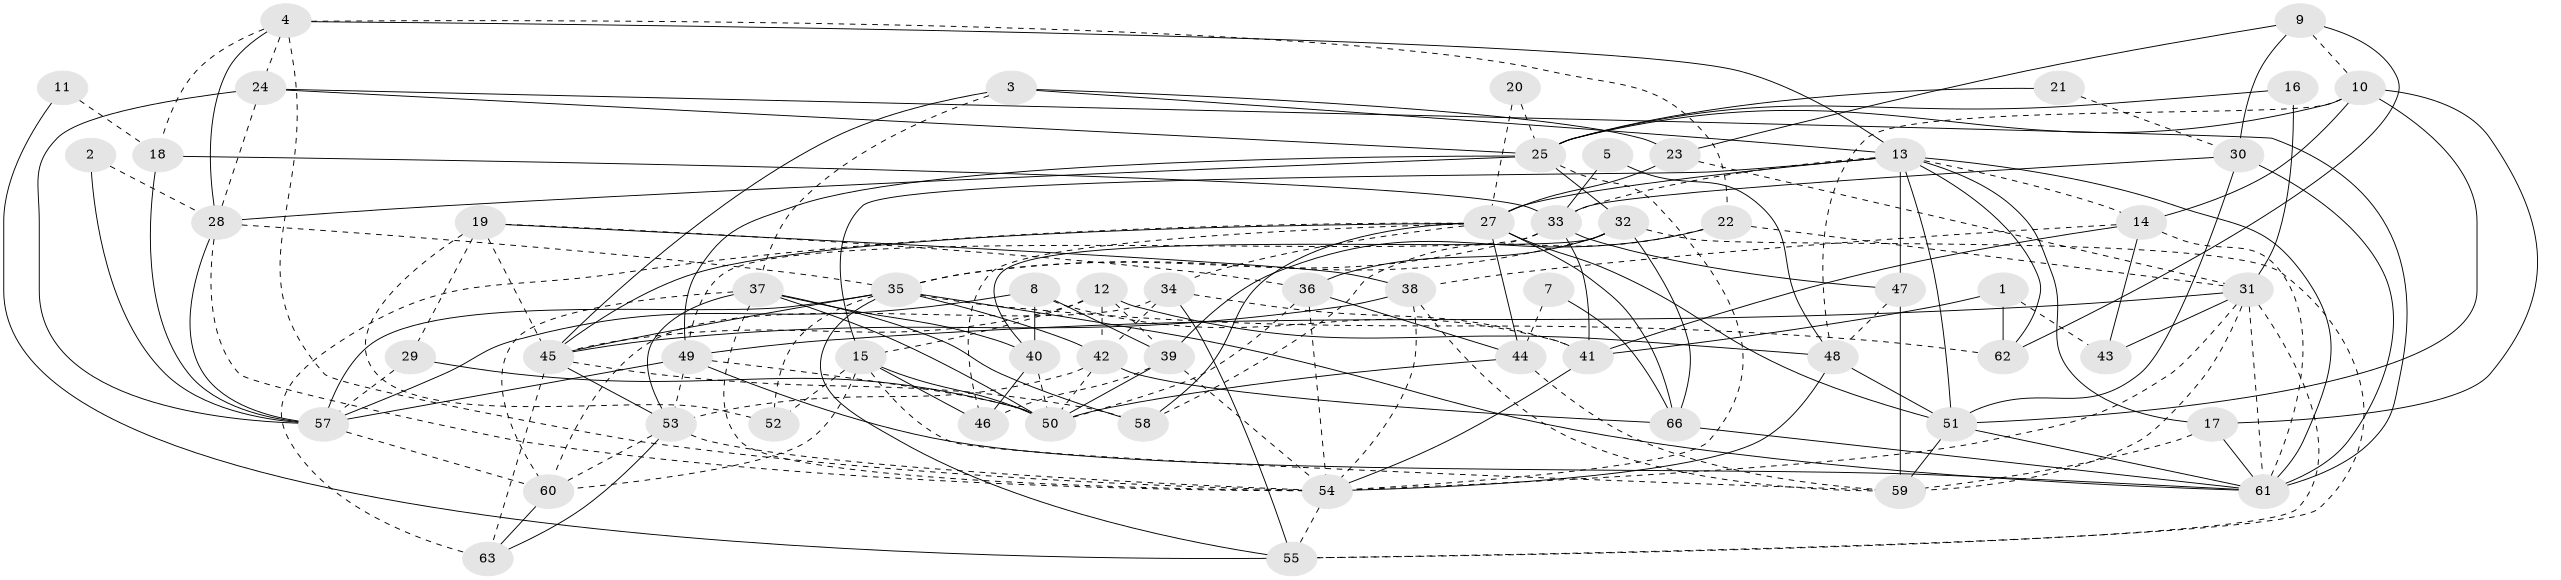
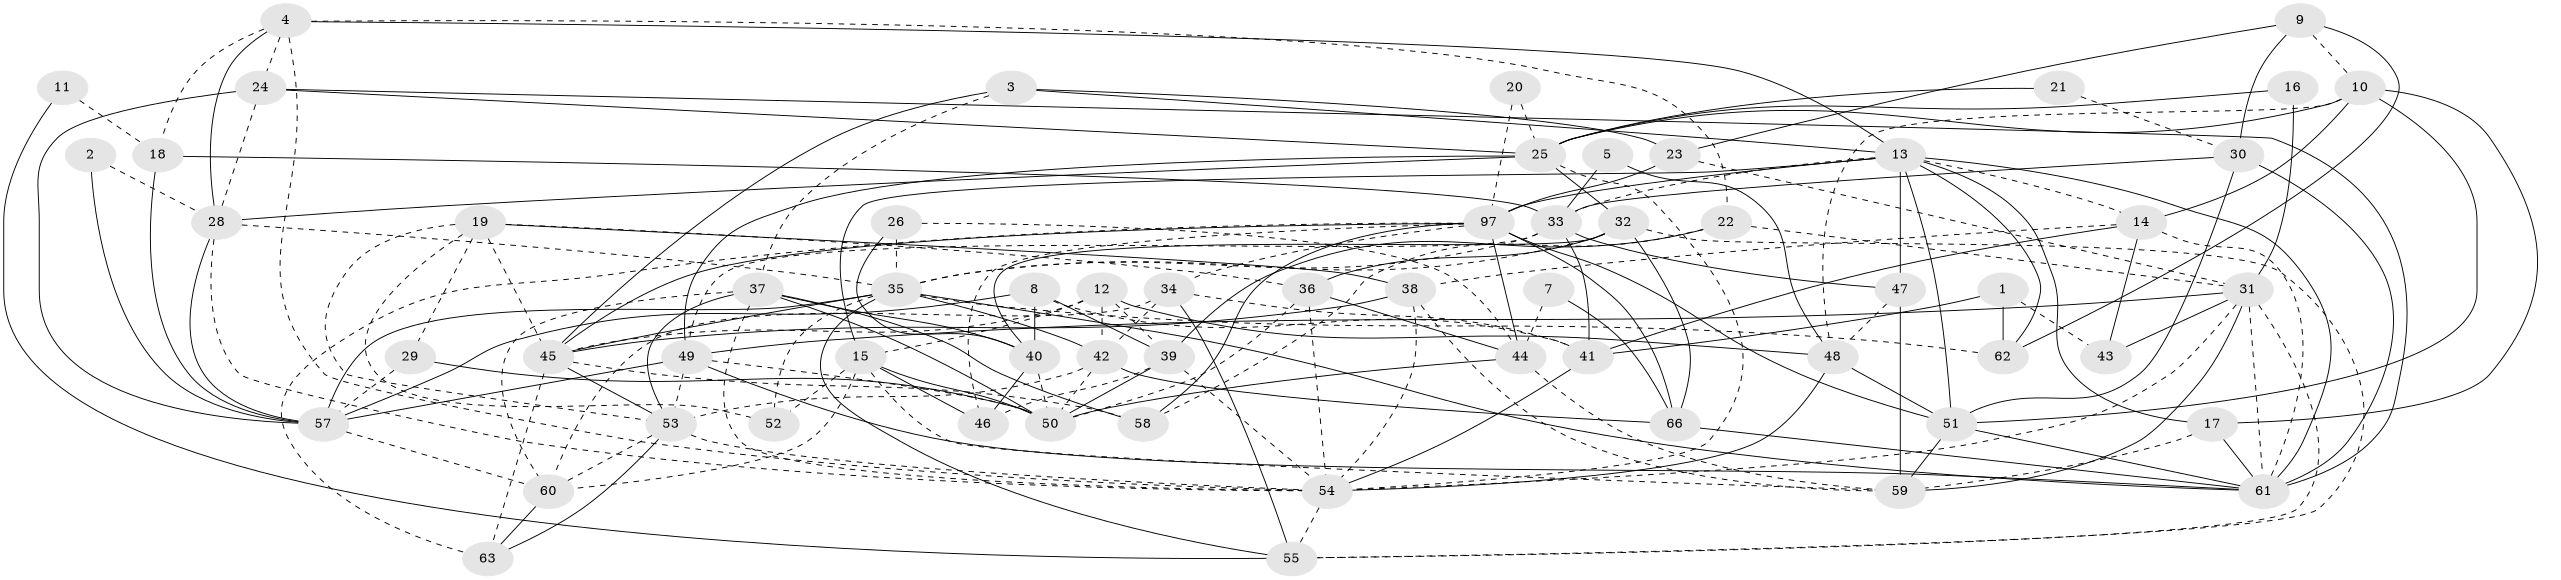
none -> (896, 222)
(1489, 222) -> (1489, 222)
none -> (367, 379)
(2126, 447) -> (2126, 447)
